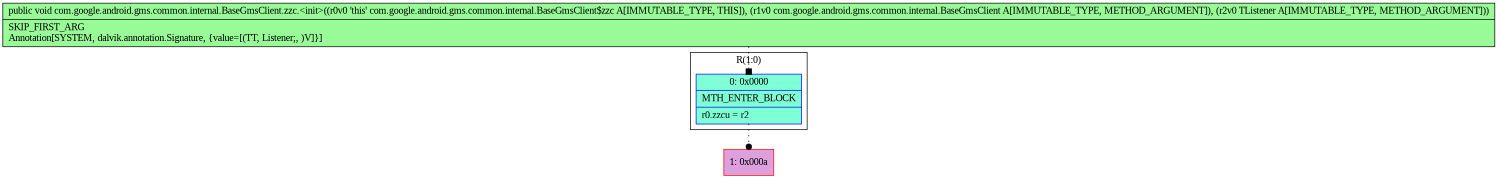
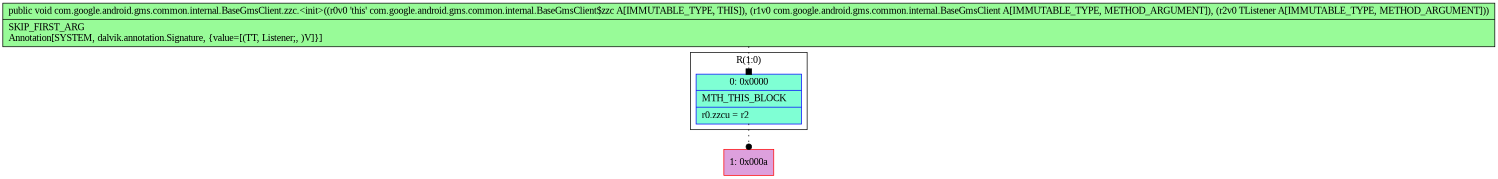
(749, 98) -> (744, 98)
